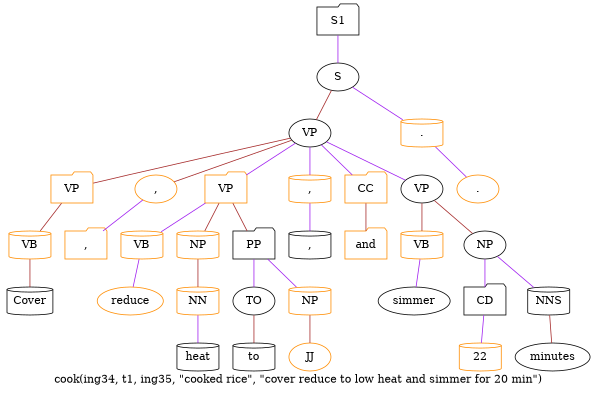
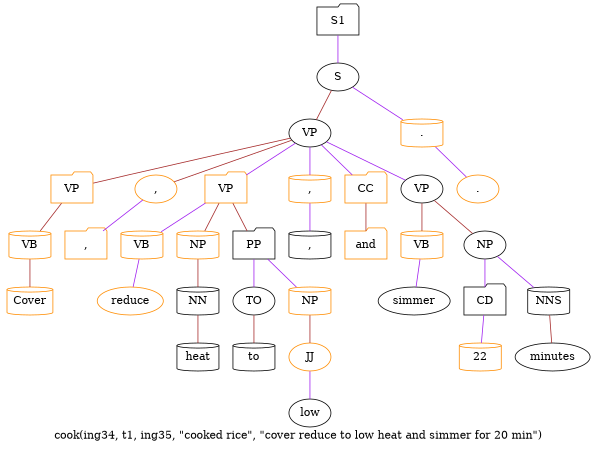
(30, 301) -> (30, 301)
(198, 301) -> (198, 301)
(198, 329) -> (198, 329)
none -> (310, 413)
